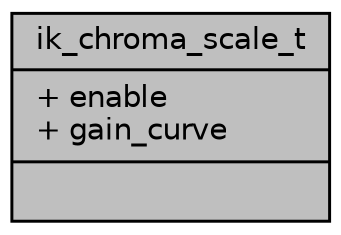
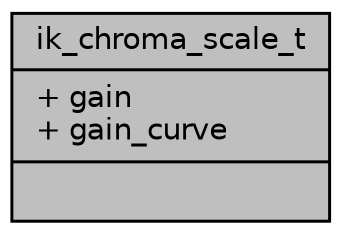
(102, 98) -> (85, 98)
